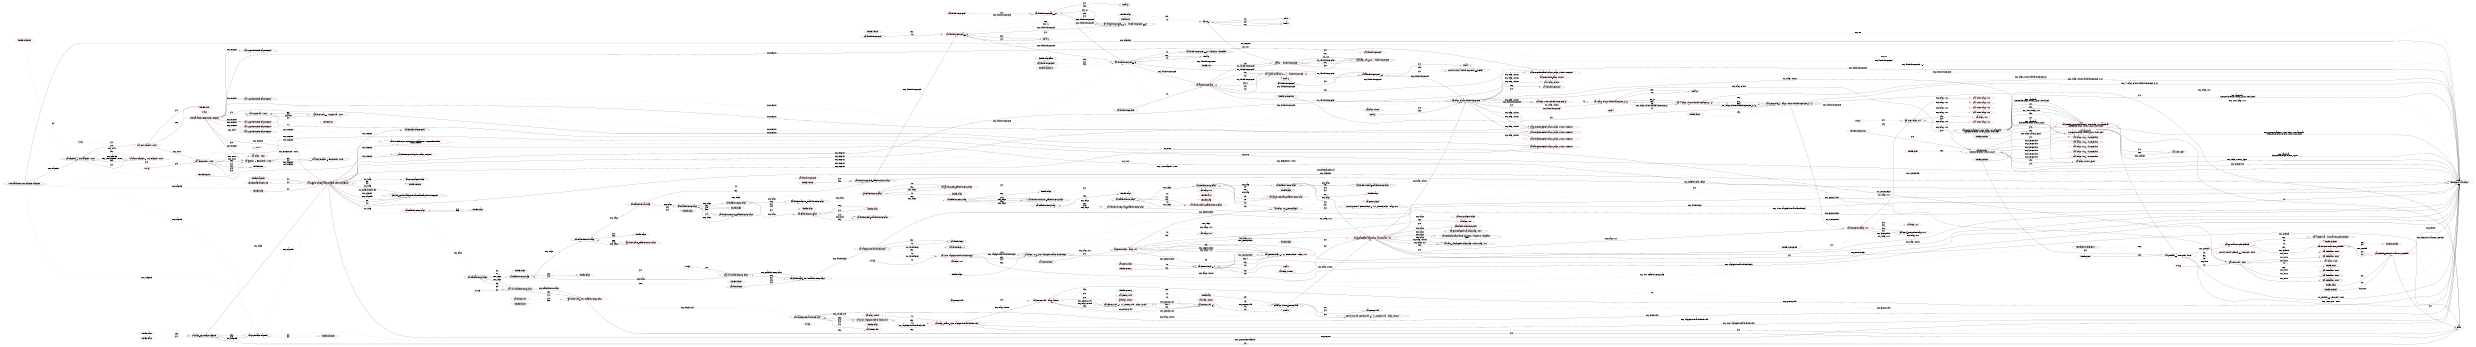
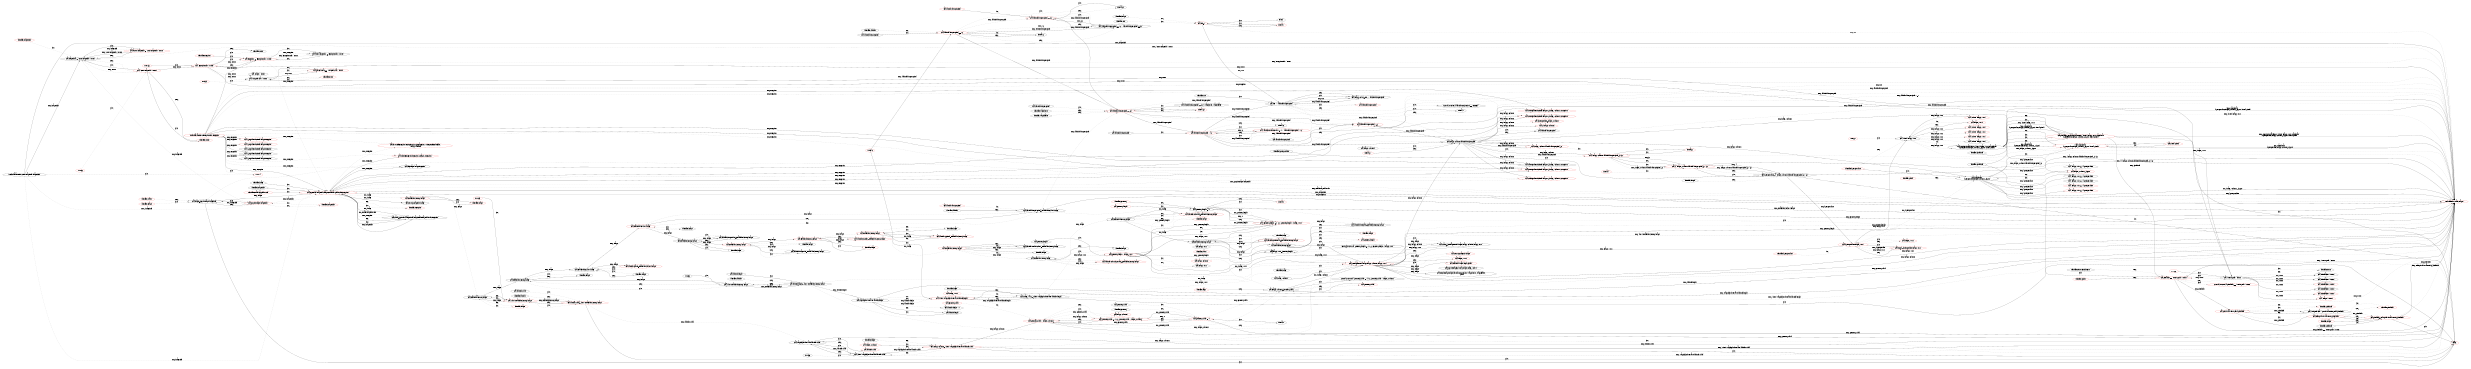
(915, 108) -> (911, 92)
(1800, 199) -> (1886, 334)
